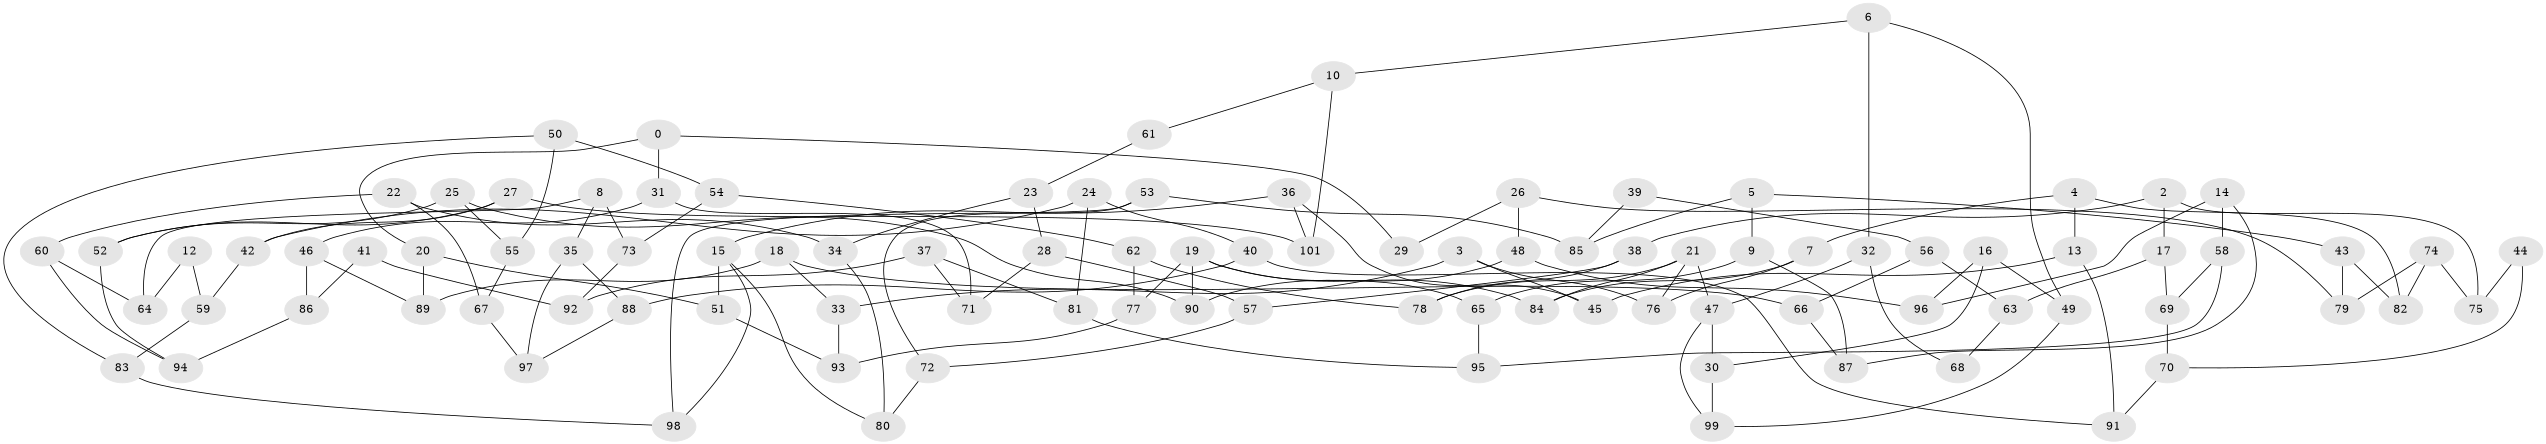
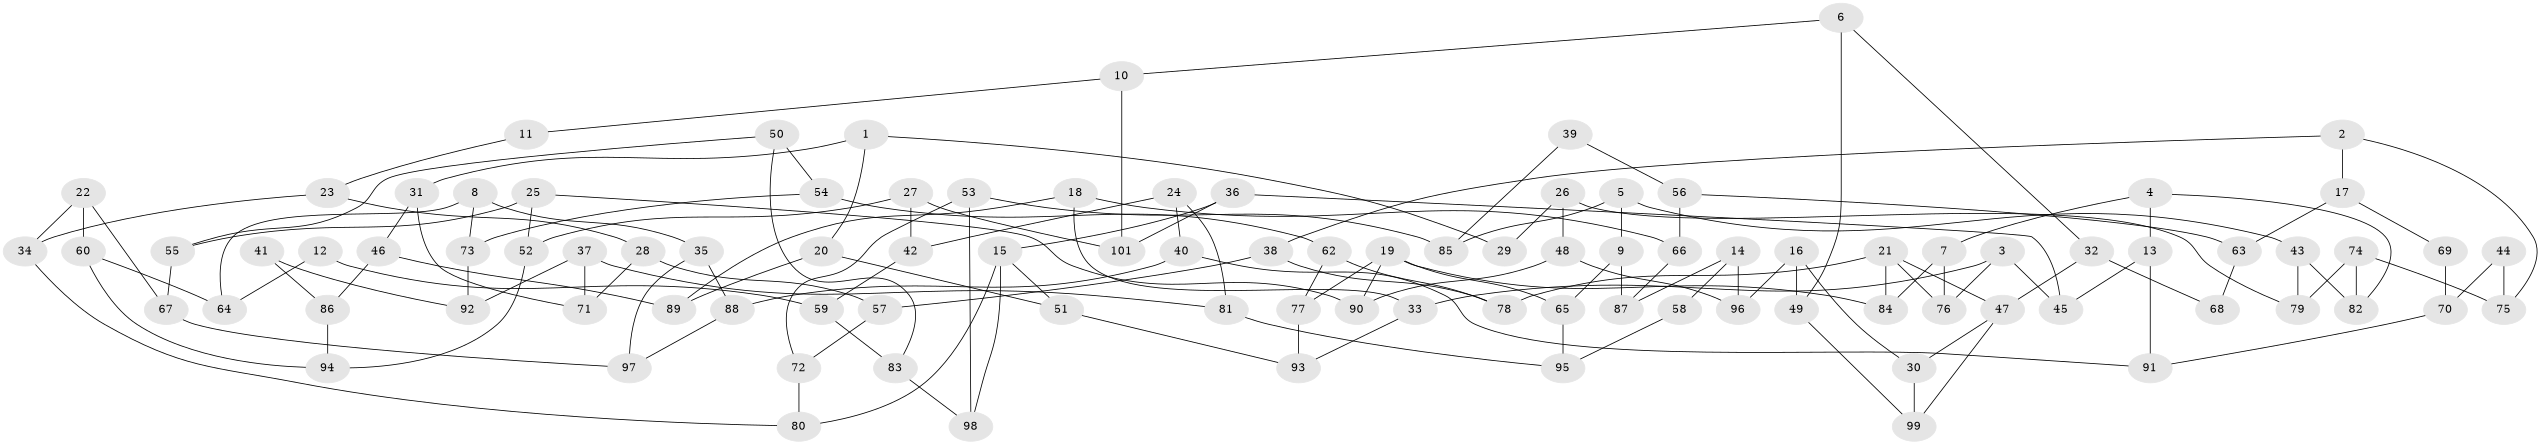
(659, 135) -> (866, 135)
(1149, 135) -> (526, 135)
(2195, 281) -> none
